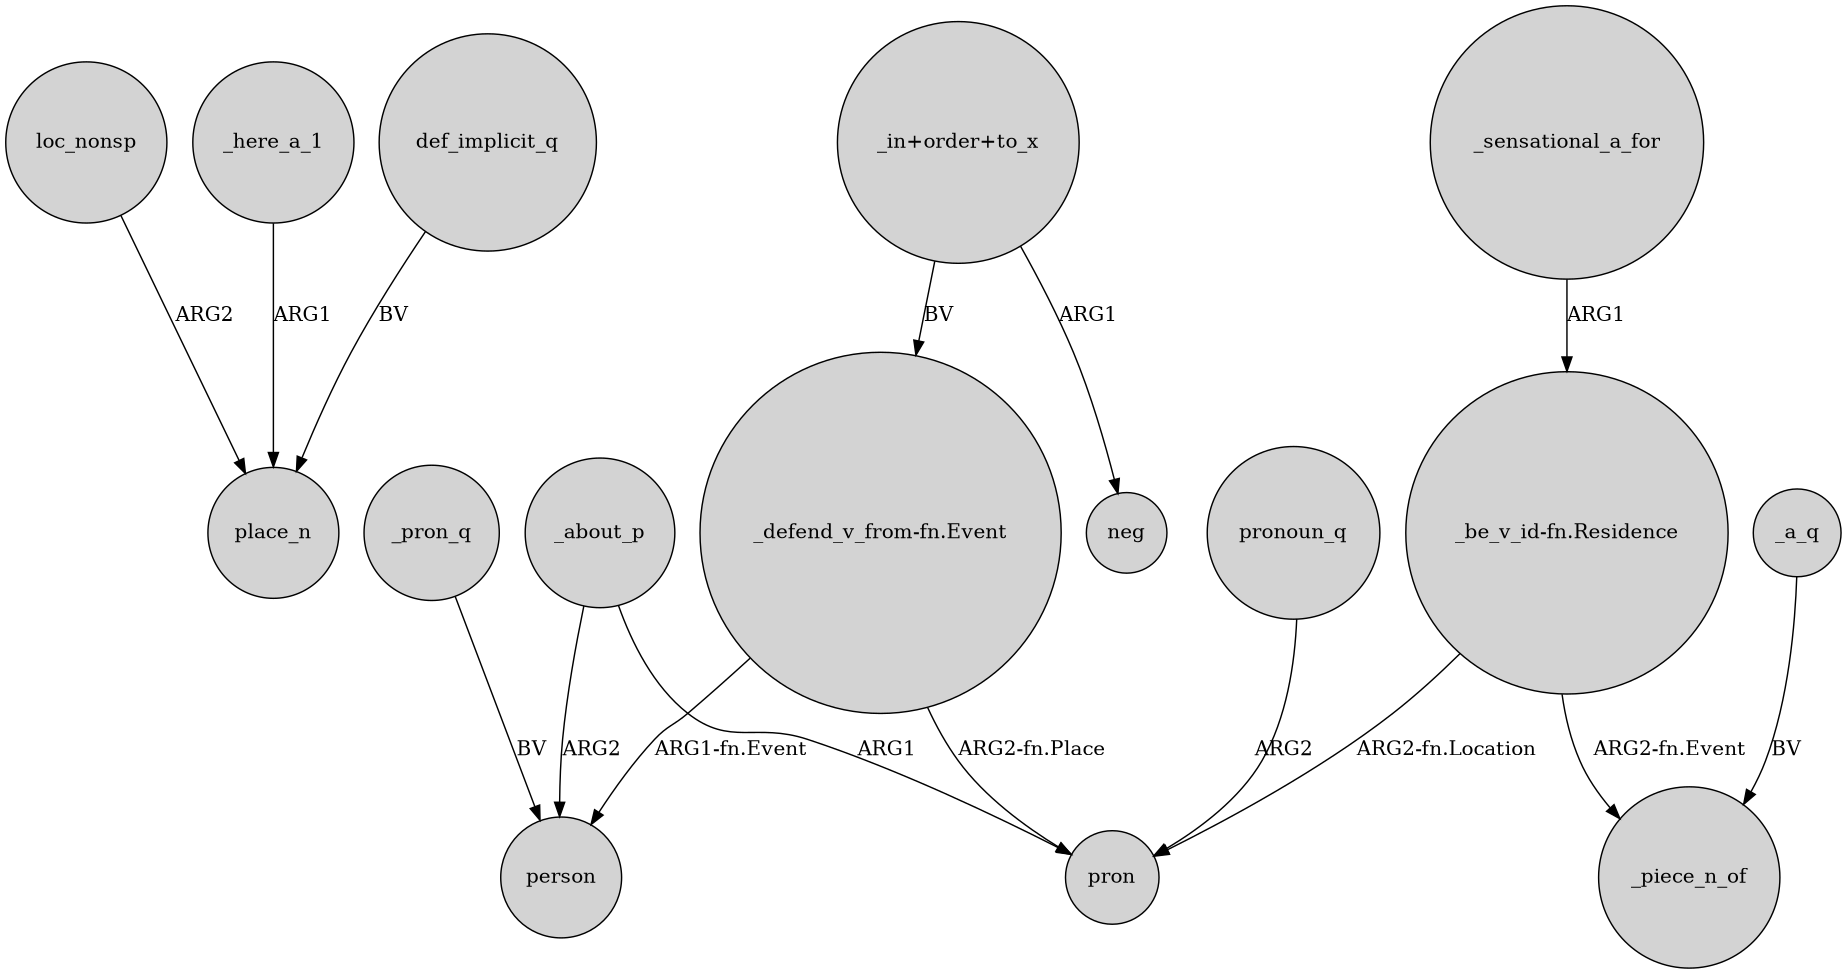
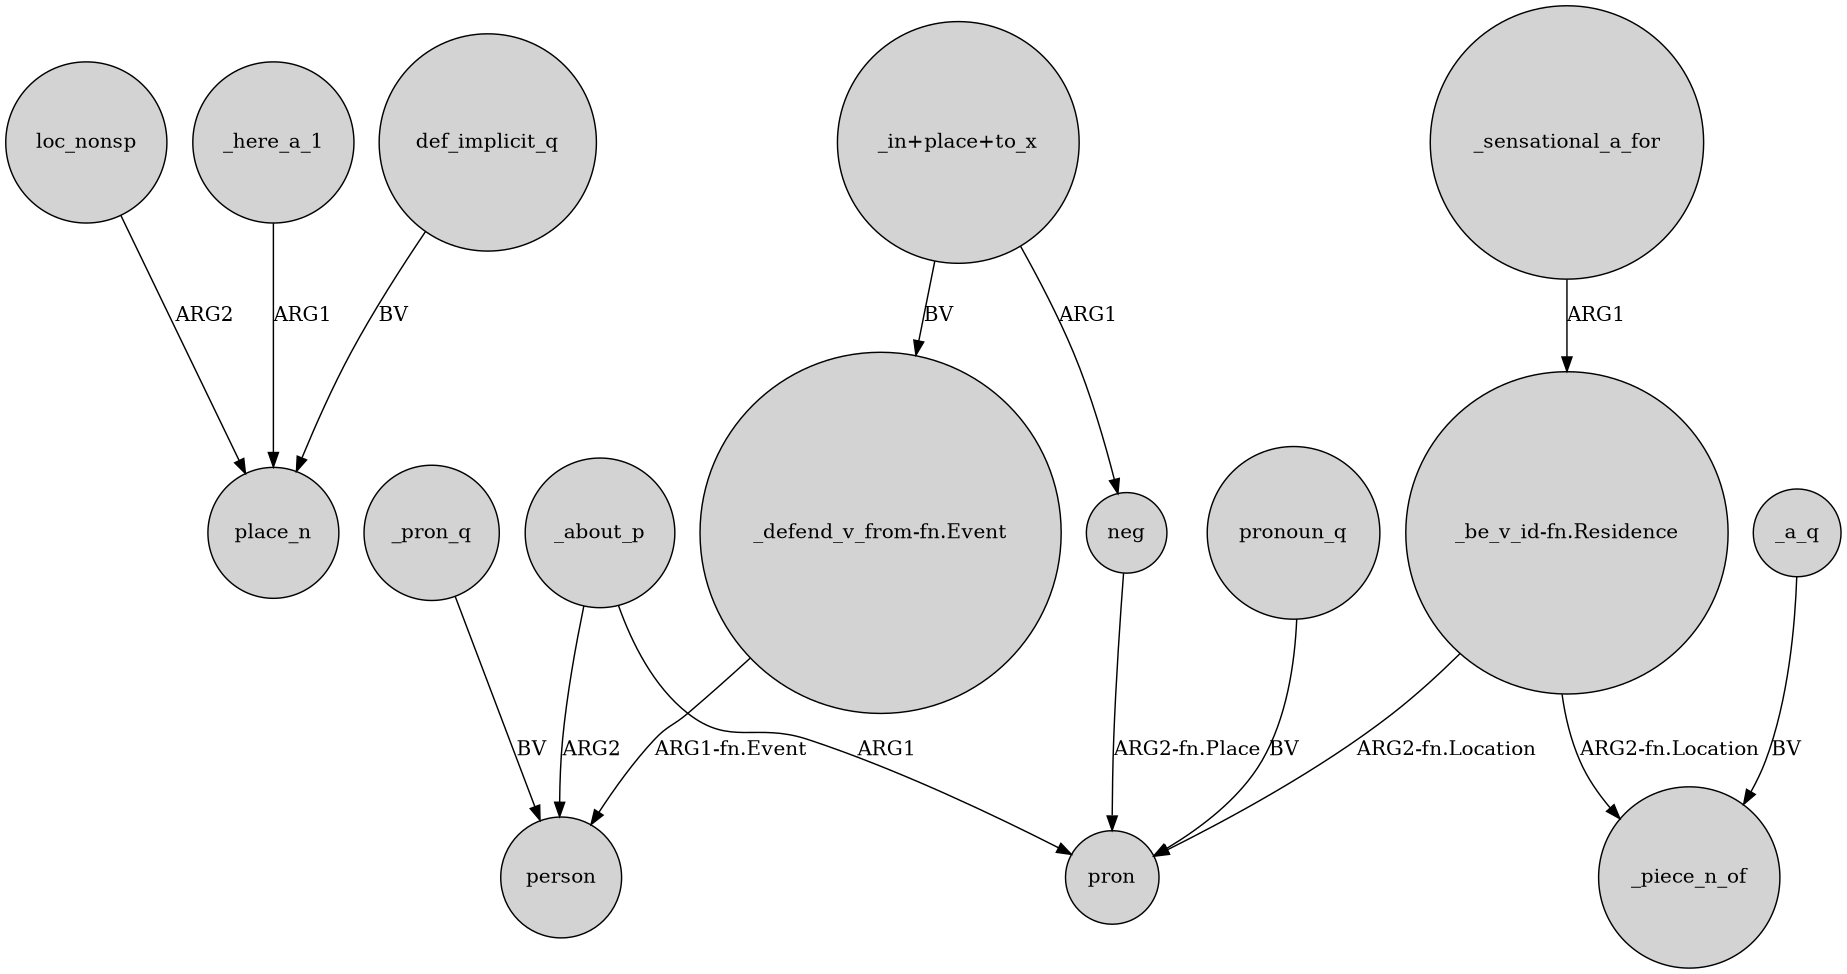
(958, 142) -> (958, 142)
(1284, 750) -> (1284, 750)
(1670, 750) -> (1670, 750)
(981, 788) -> (1116, 694)
